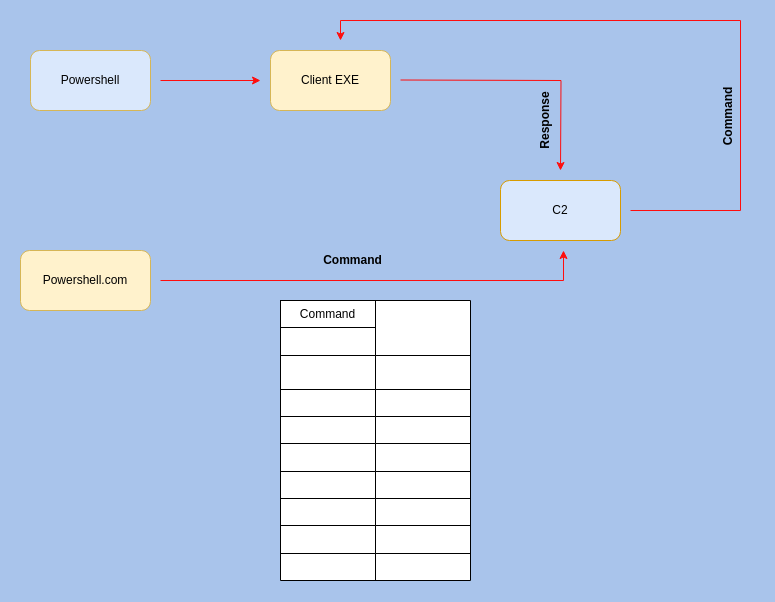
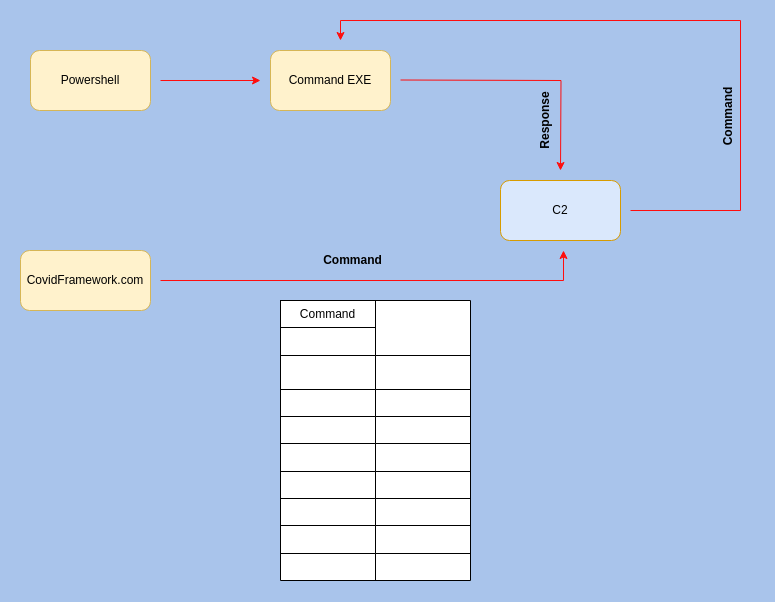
(91, 81) -> (91, 81)
(331, 81) -> (331, 81)
(86, 281) -> (86, 281)
